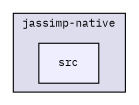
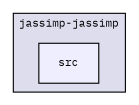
(69, 24) -> (69, 24)
